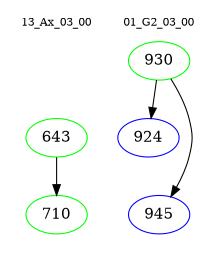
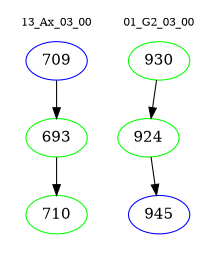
none -> (57, 61)
(192, 132) -> (153, 171)
(57, 138) -> (57, 138)
(148, 138) -> (148, 138)
